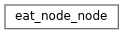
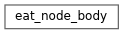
(62, 17) -> (62, 17)
